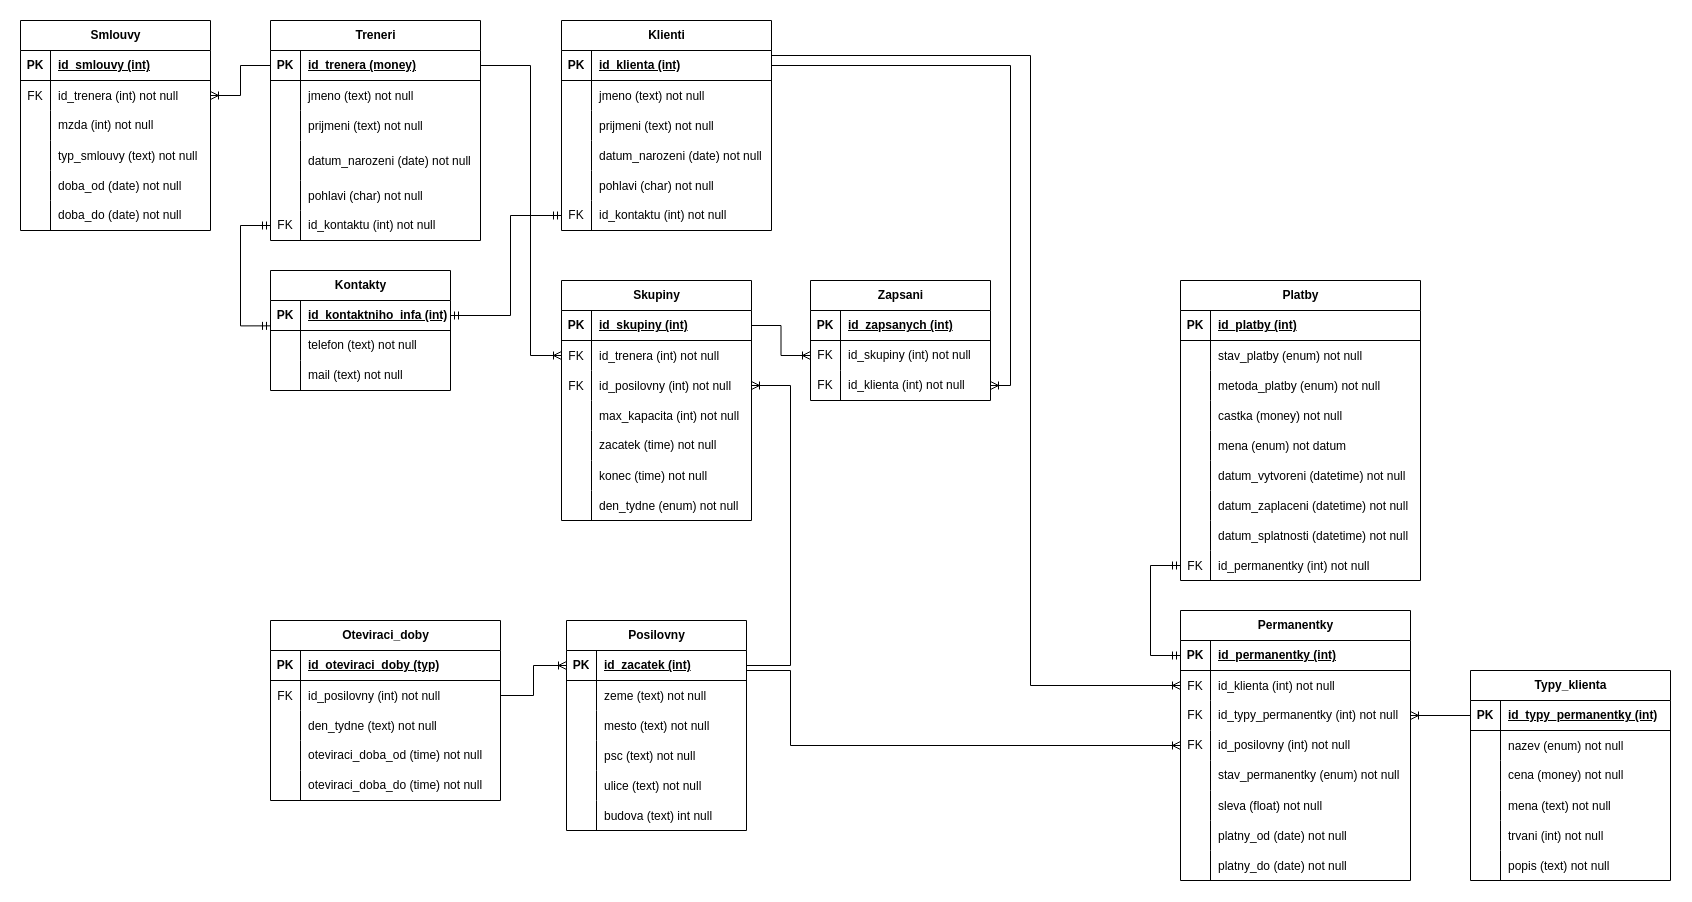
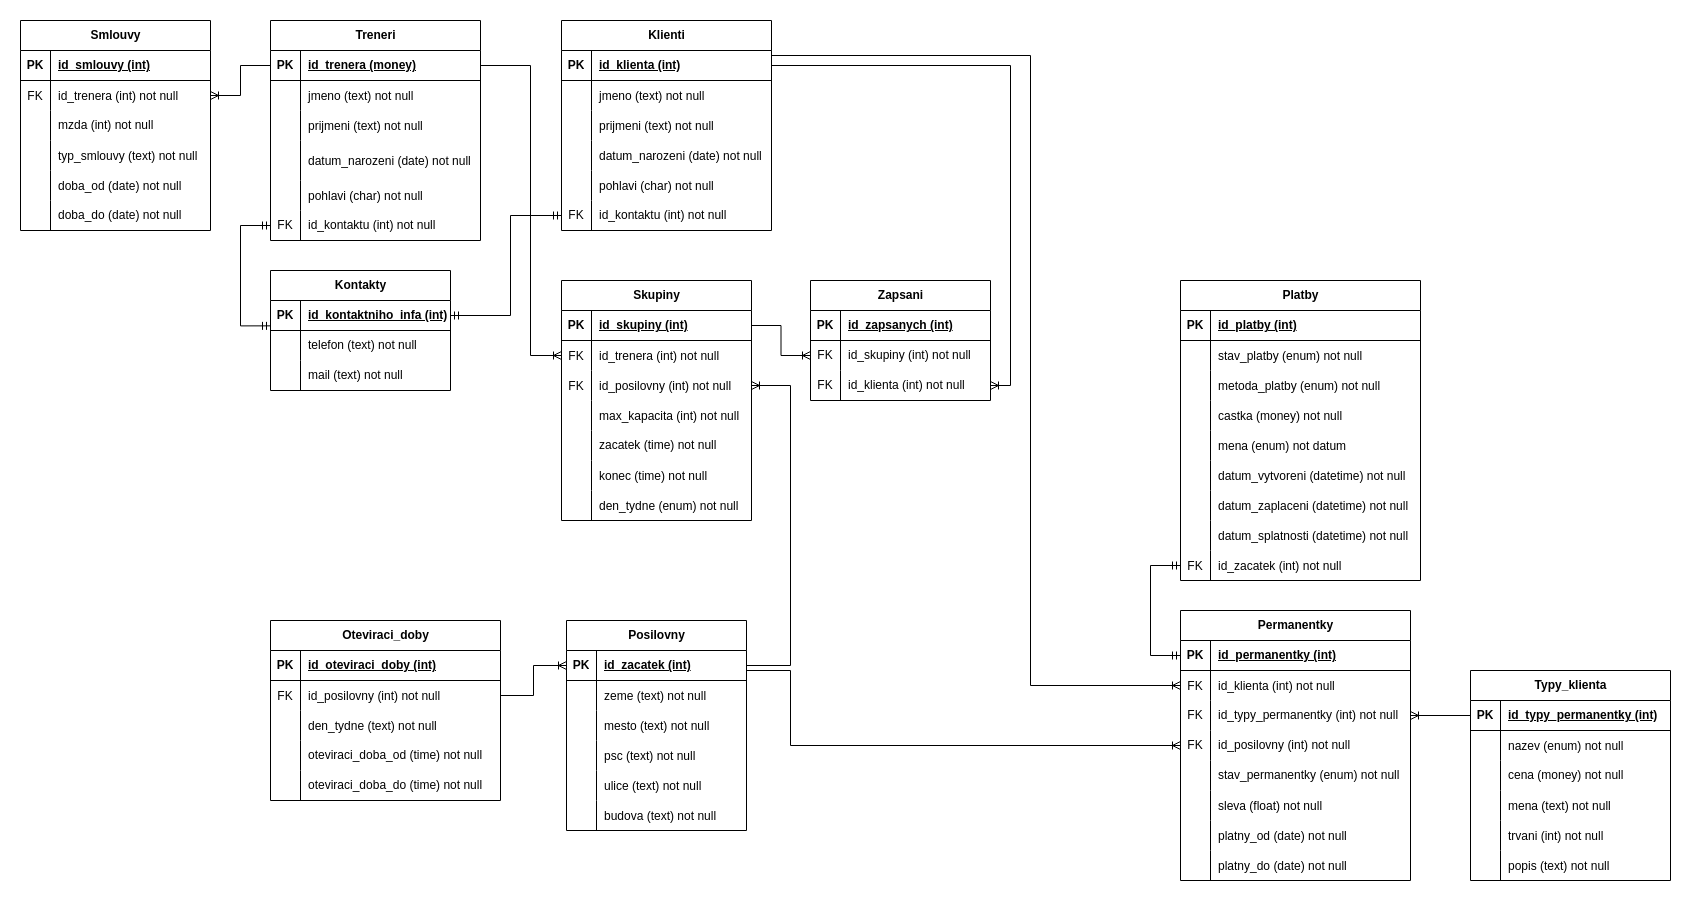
(1305, 566) -> (1291, 566)
(380, 666) -> (378, 666)
(669, 816) -> (670, 816)
